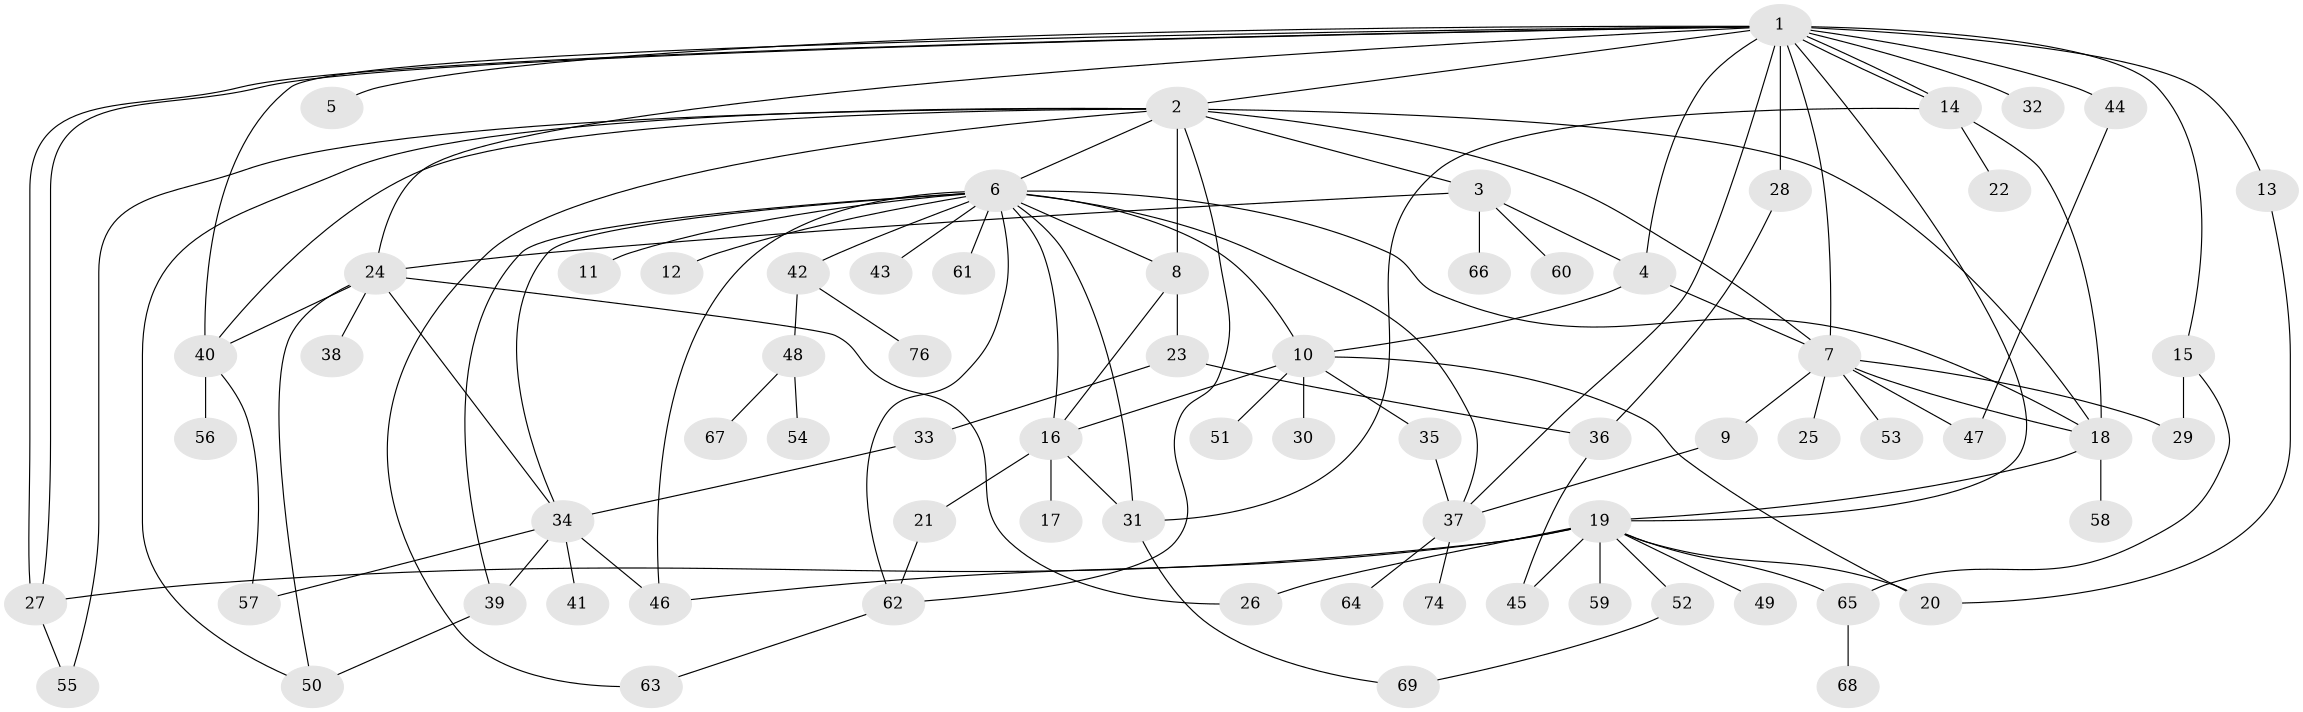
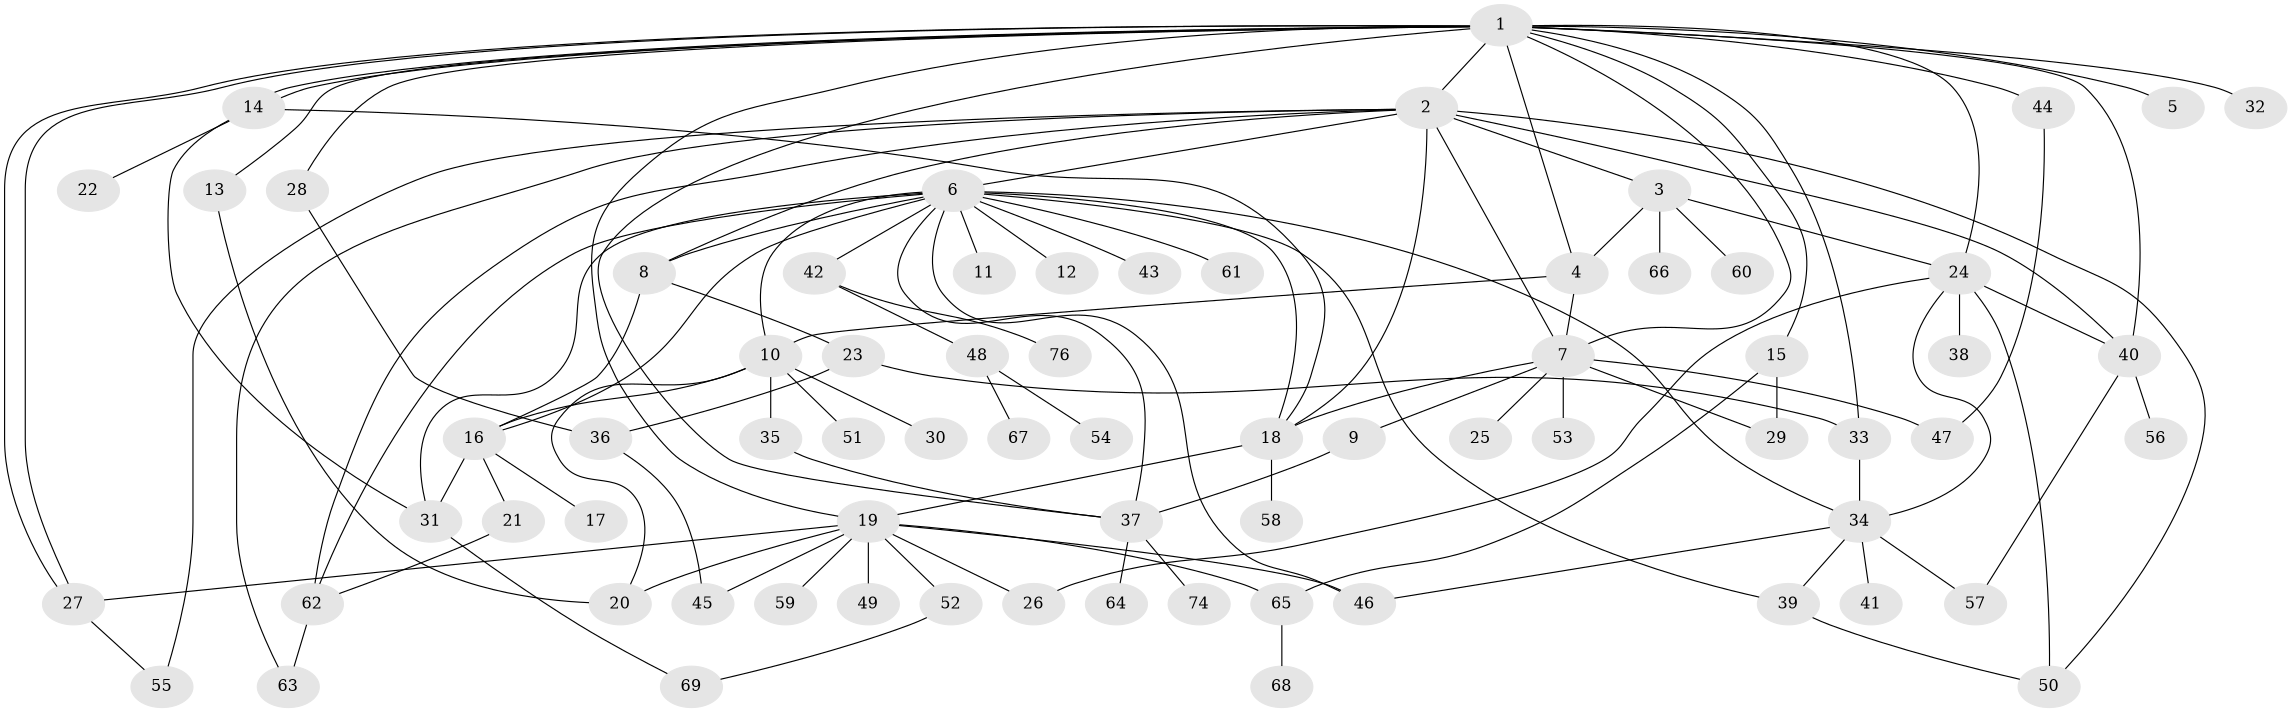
none -> (1779, 149)
